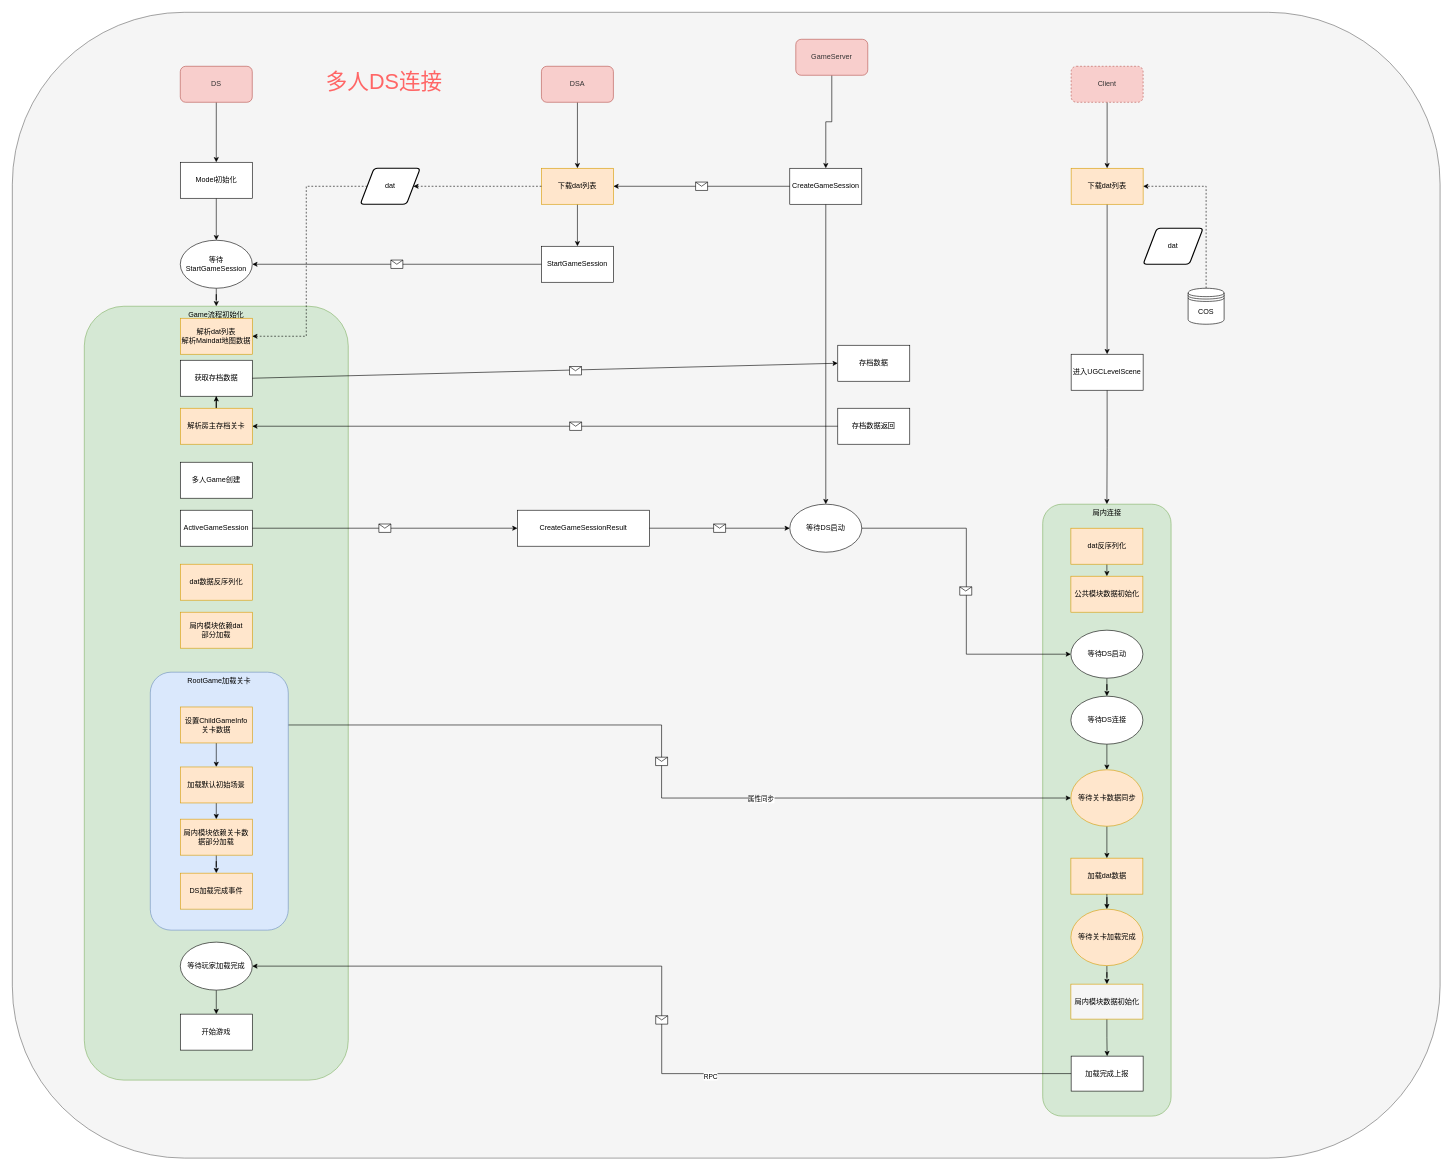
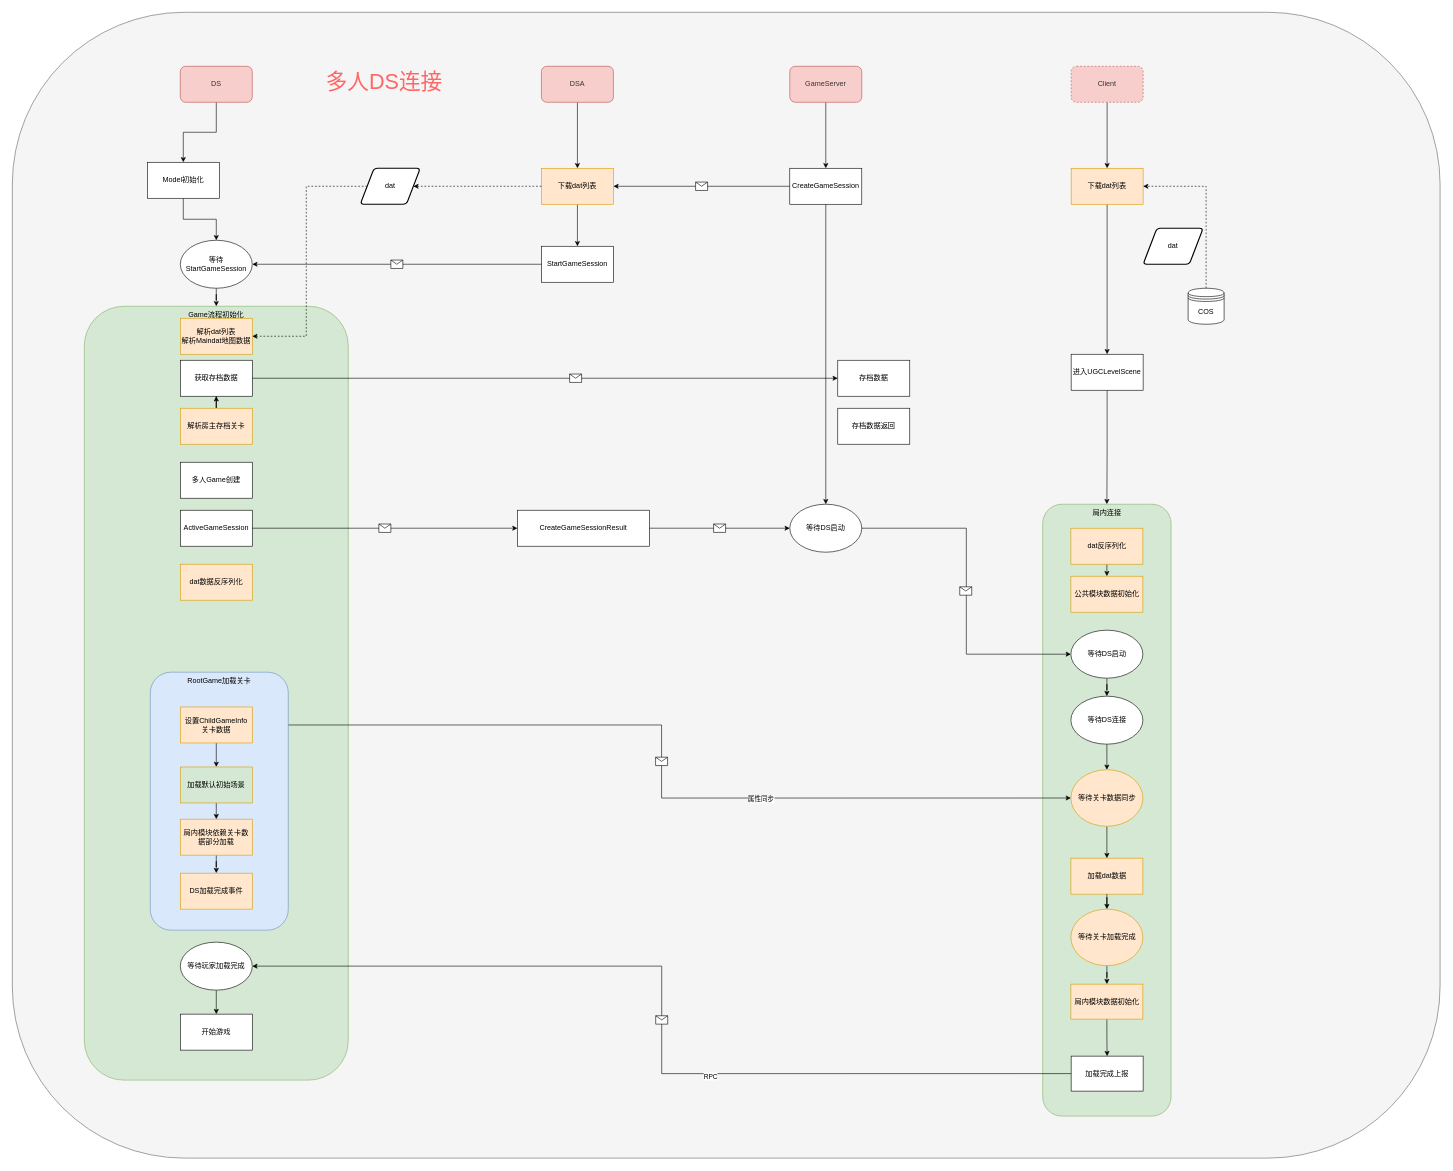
(832, 57) -> (826, 84)
(216, 180) -> (183, 180)
(874, 363) -> (874, 378)
(578, 426) -> none
(216, 630) -> none
(216, 785) -> (216, 785)
(1107, 1002) -> (1107, 1002)
